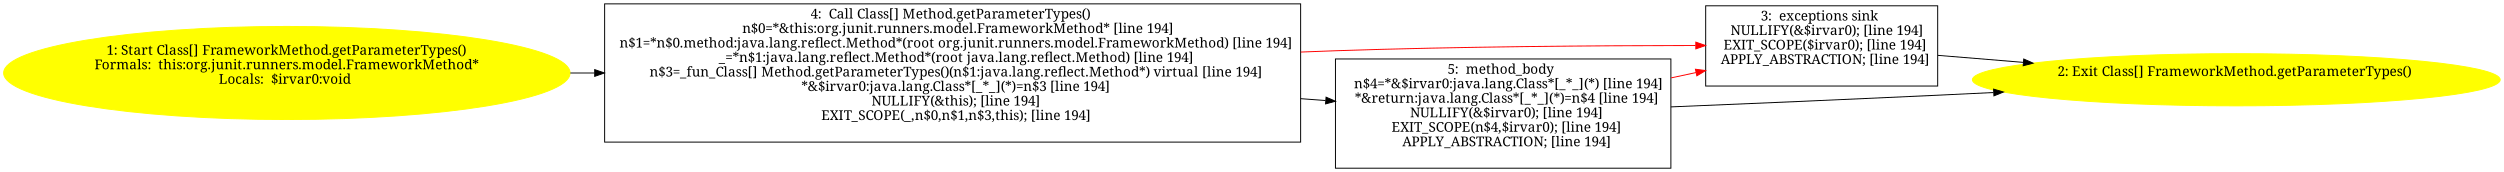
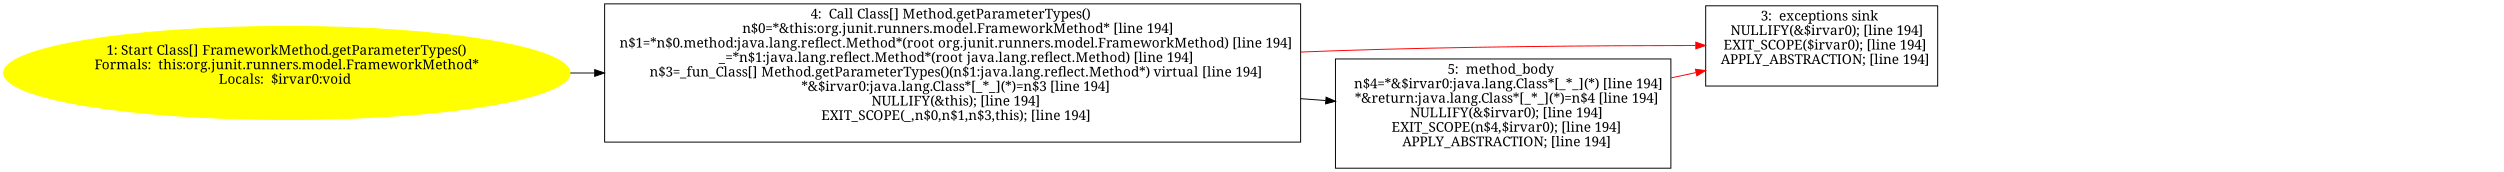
(2236, 80) -> none
